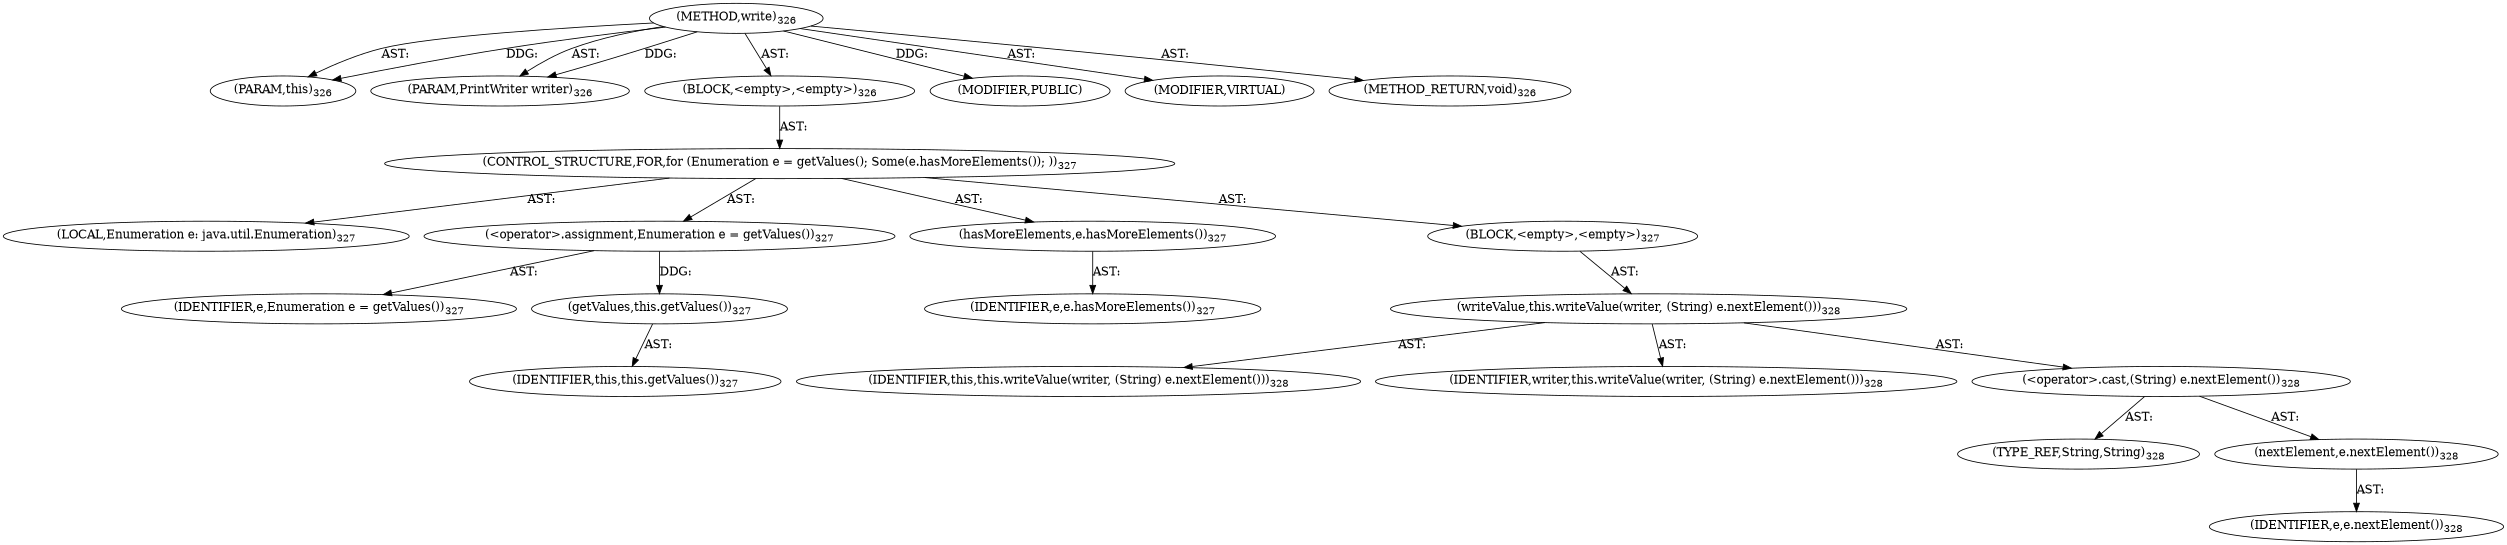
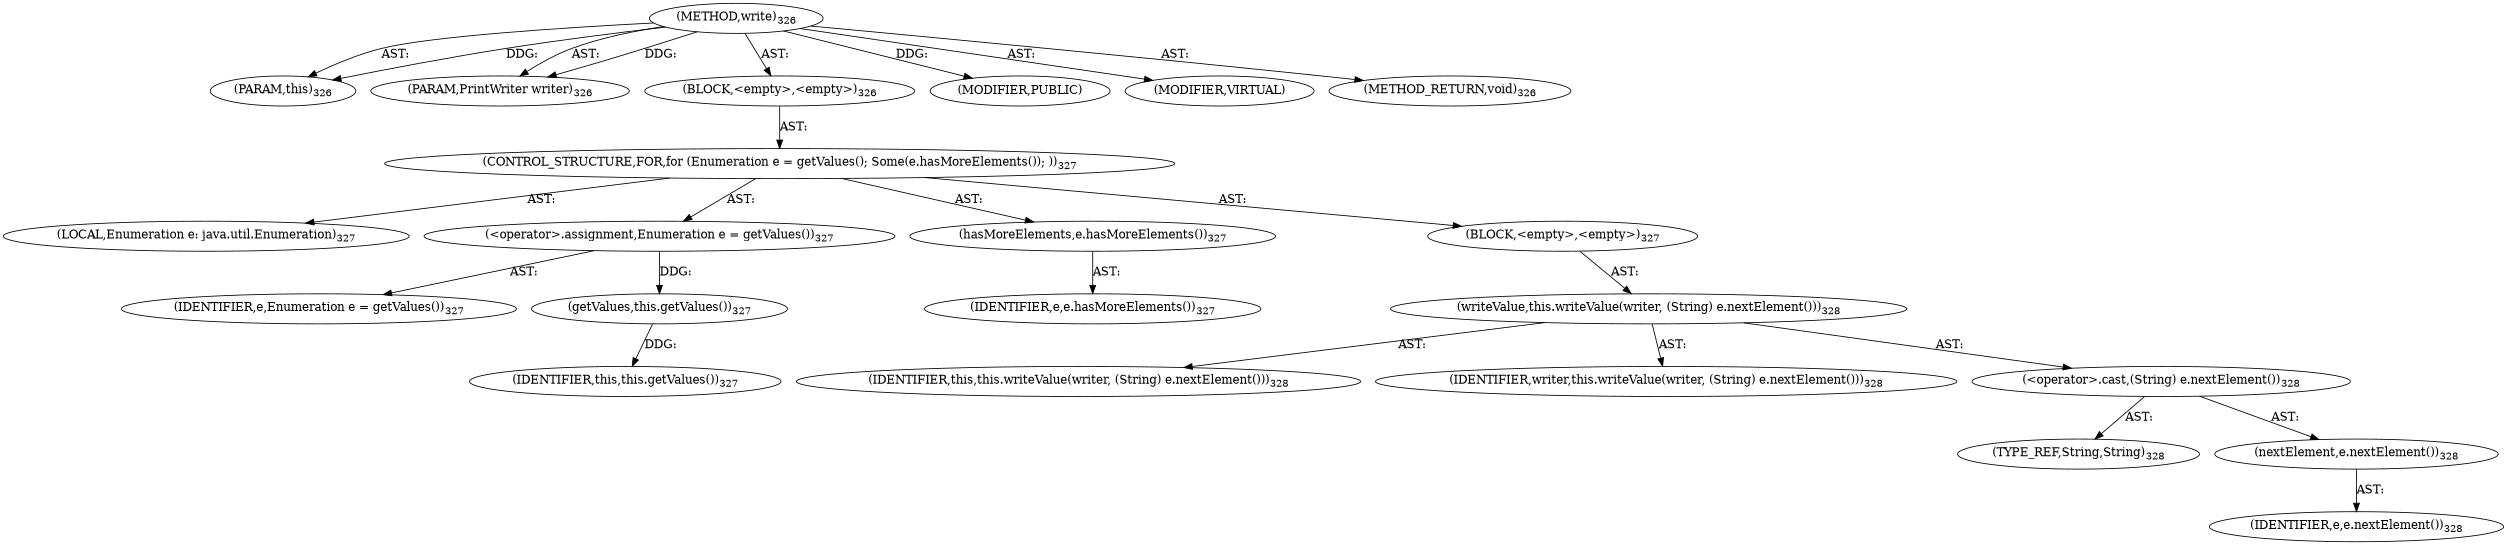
(660, 345) -> (662, 345)
